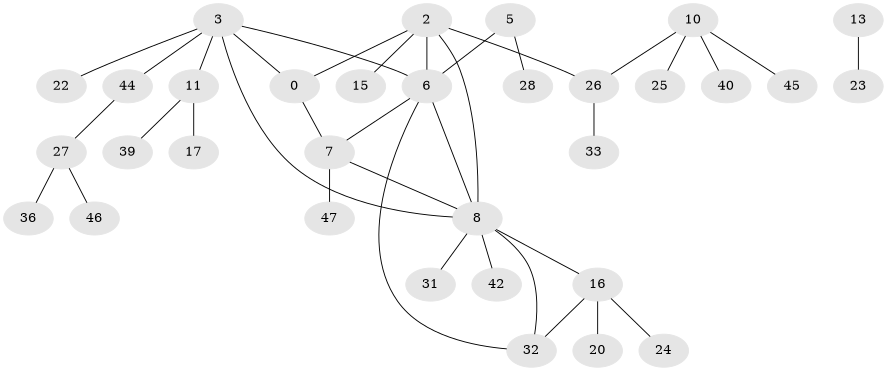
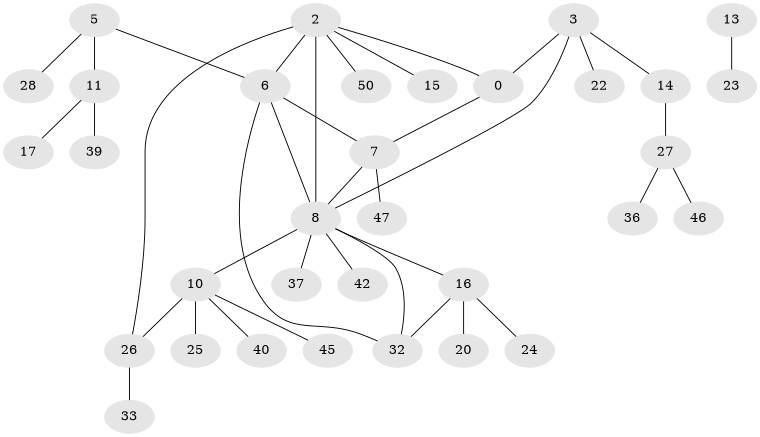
(326, 48) -> none
(206, 53) -> (95, 53)
(128, 86) -> (666, 86)
none -> (366, 86)
none -> (256, 252)
(431, 285) -> (297, 285)
